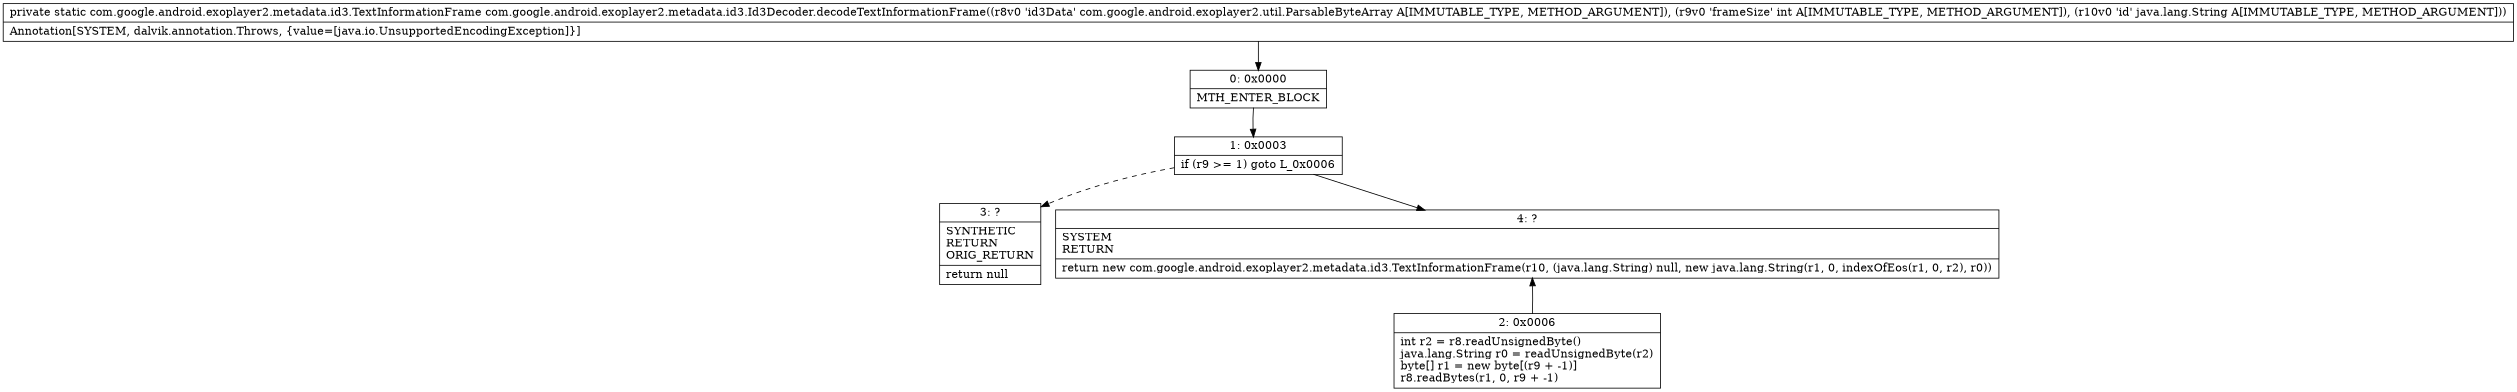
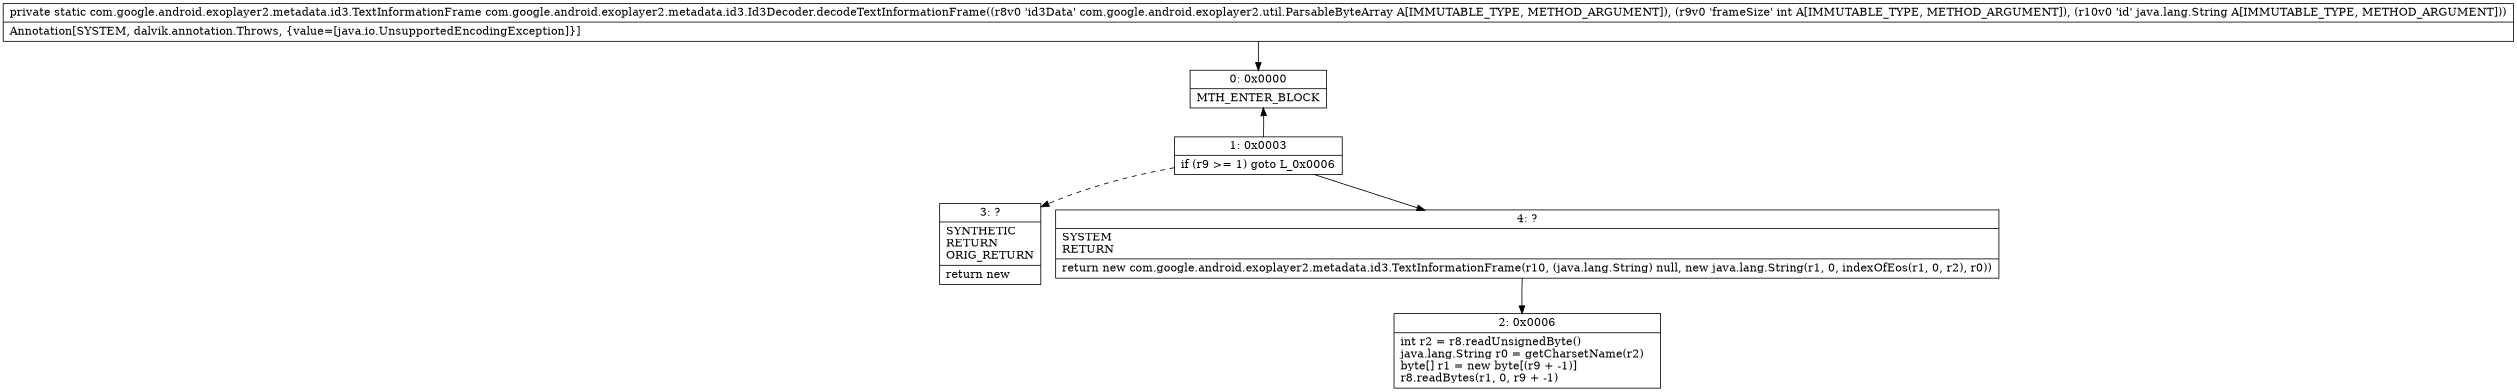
(1253, 118) -> (1264, 126)
(977, 275) -> (978, 275)
(1533, 300) -> (1522, 292)
(1527, 354) -> (1522, 354)
